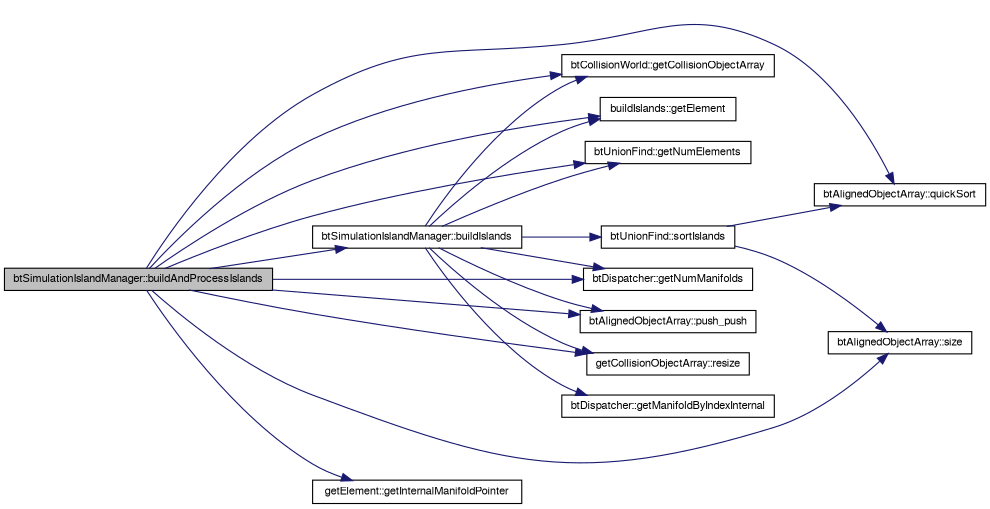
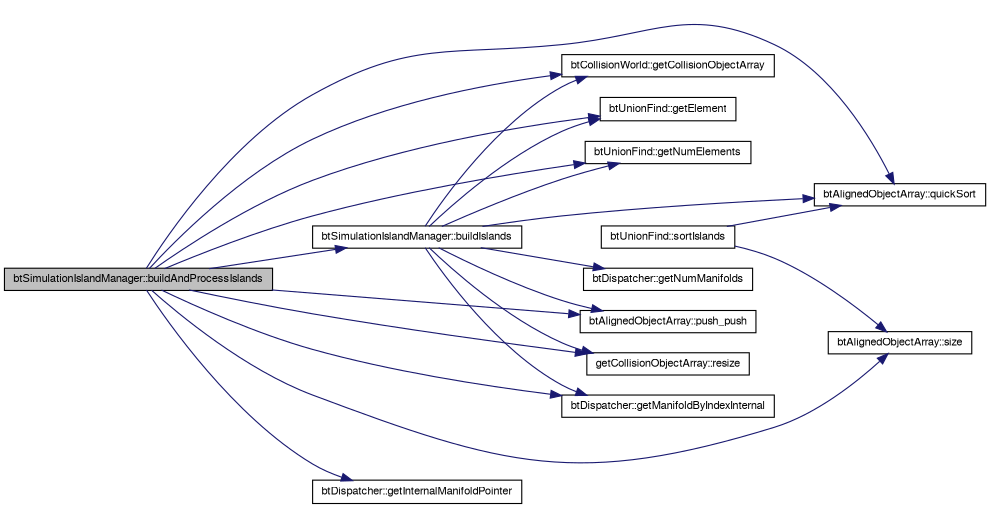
(668, 109) -> (668, 109)
(556, 237) -> (642, 209)
(422, 279) -> (351, 359)
(417, 492) -> (417, 492)
